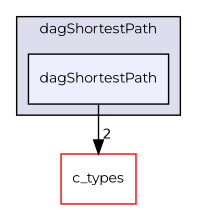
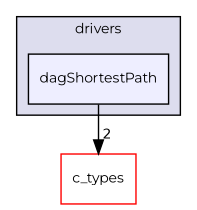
(99, 30) -> (99, 30)
